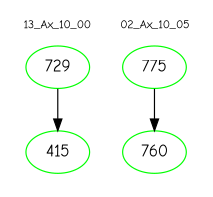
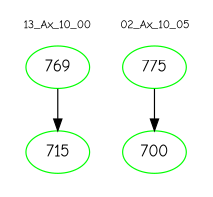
(58, 67) -> (58, 67)
(58, 152) -> (58, 152)
(154, 152) -> (154, 152)
